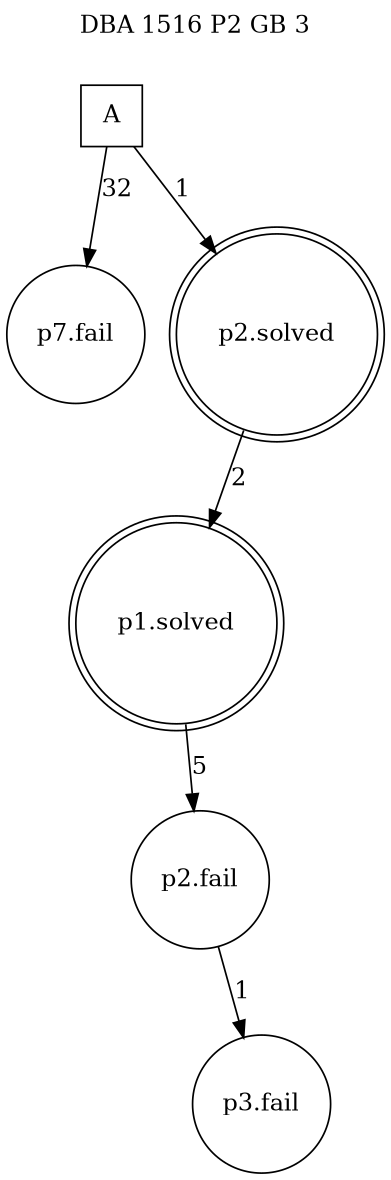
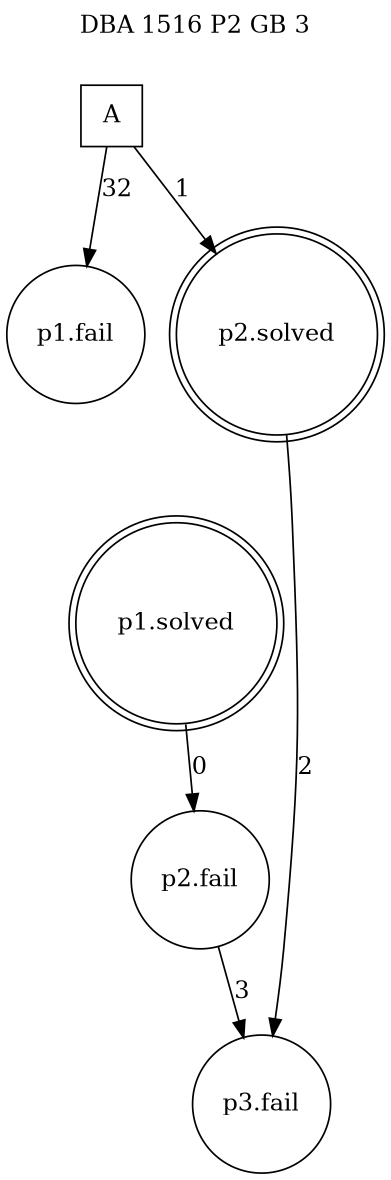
(76, 334) -> (76, 334)
(230, 471) -> (297, 727)
(200, 768) -> (200, 768)
(243, 992) -> (243, 992)
